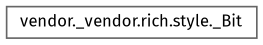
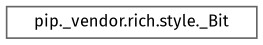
(132, 22) -> (132, 22)
